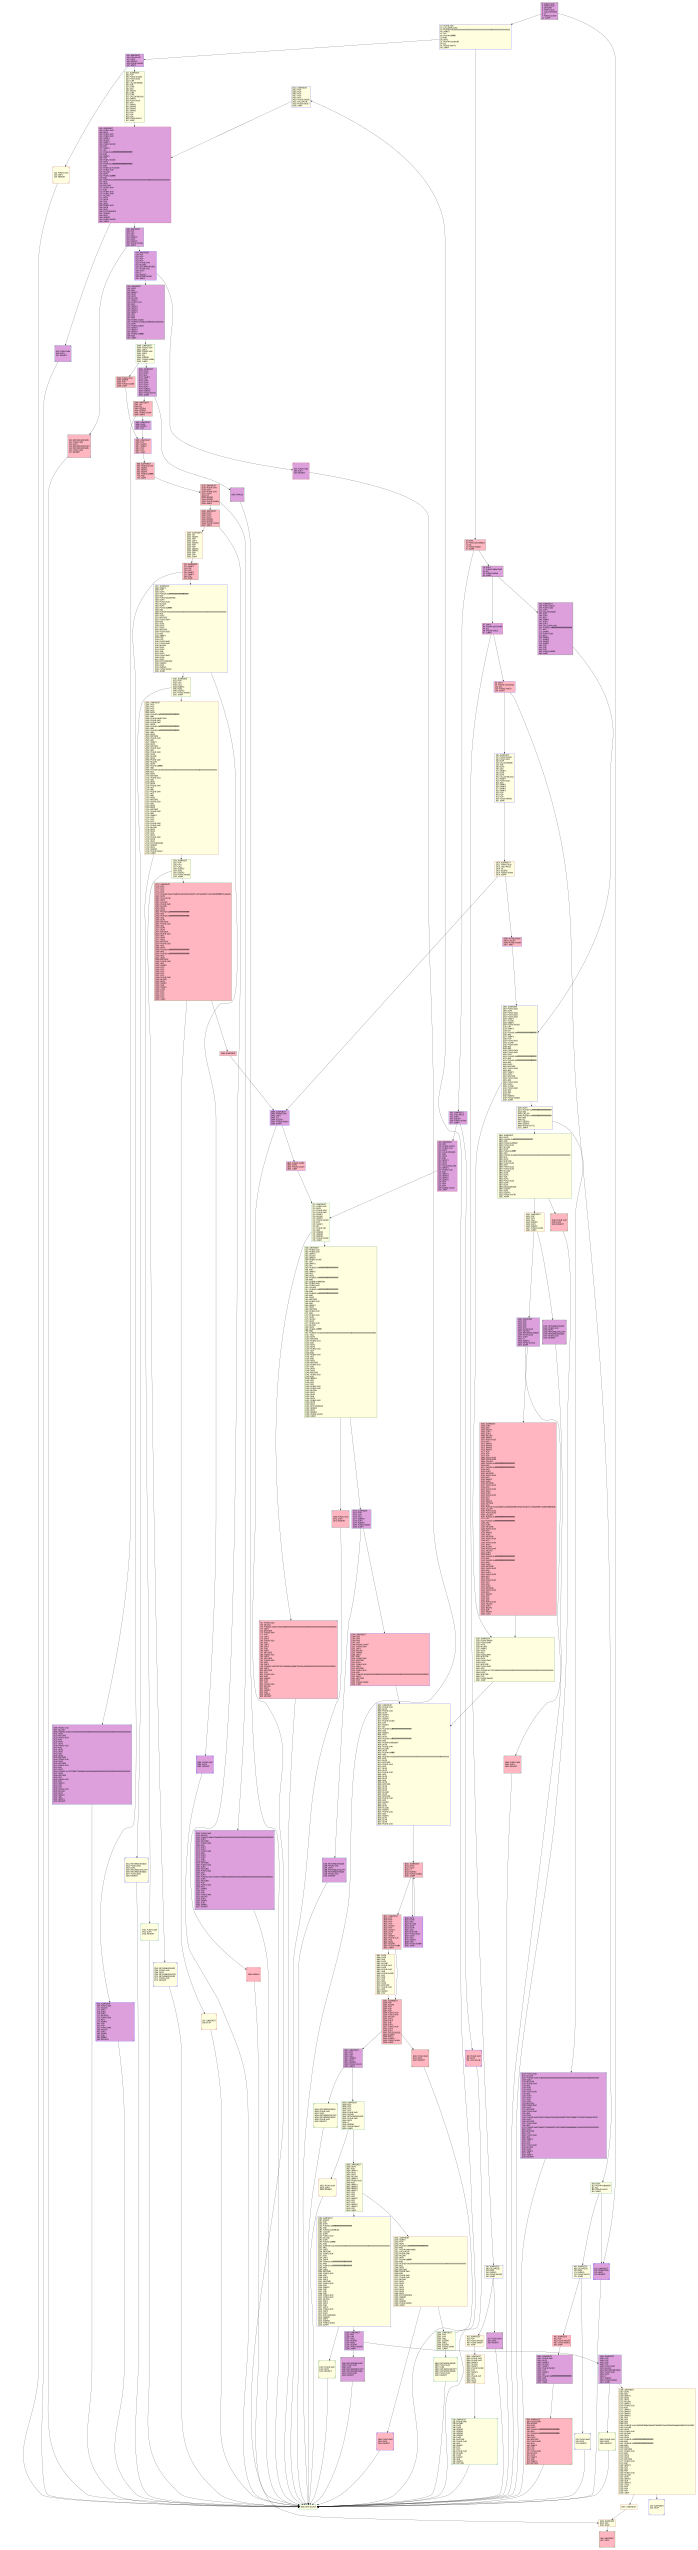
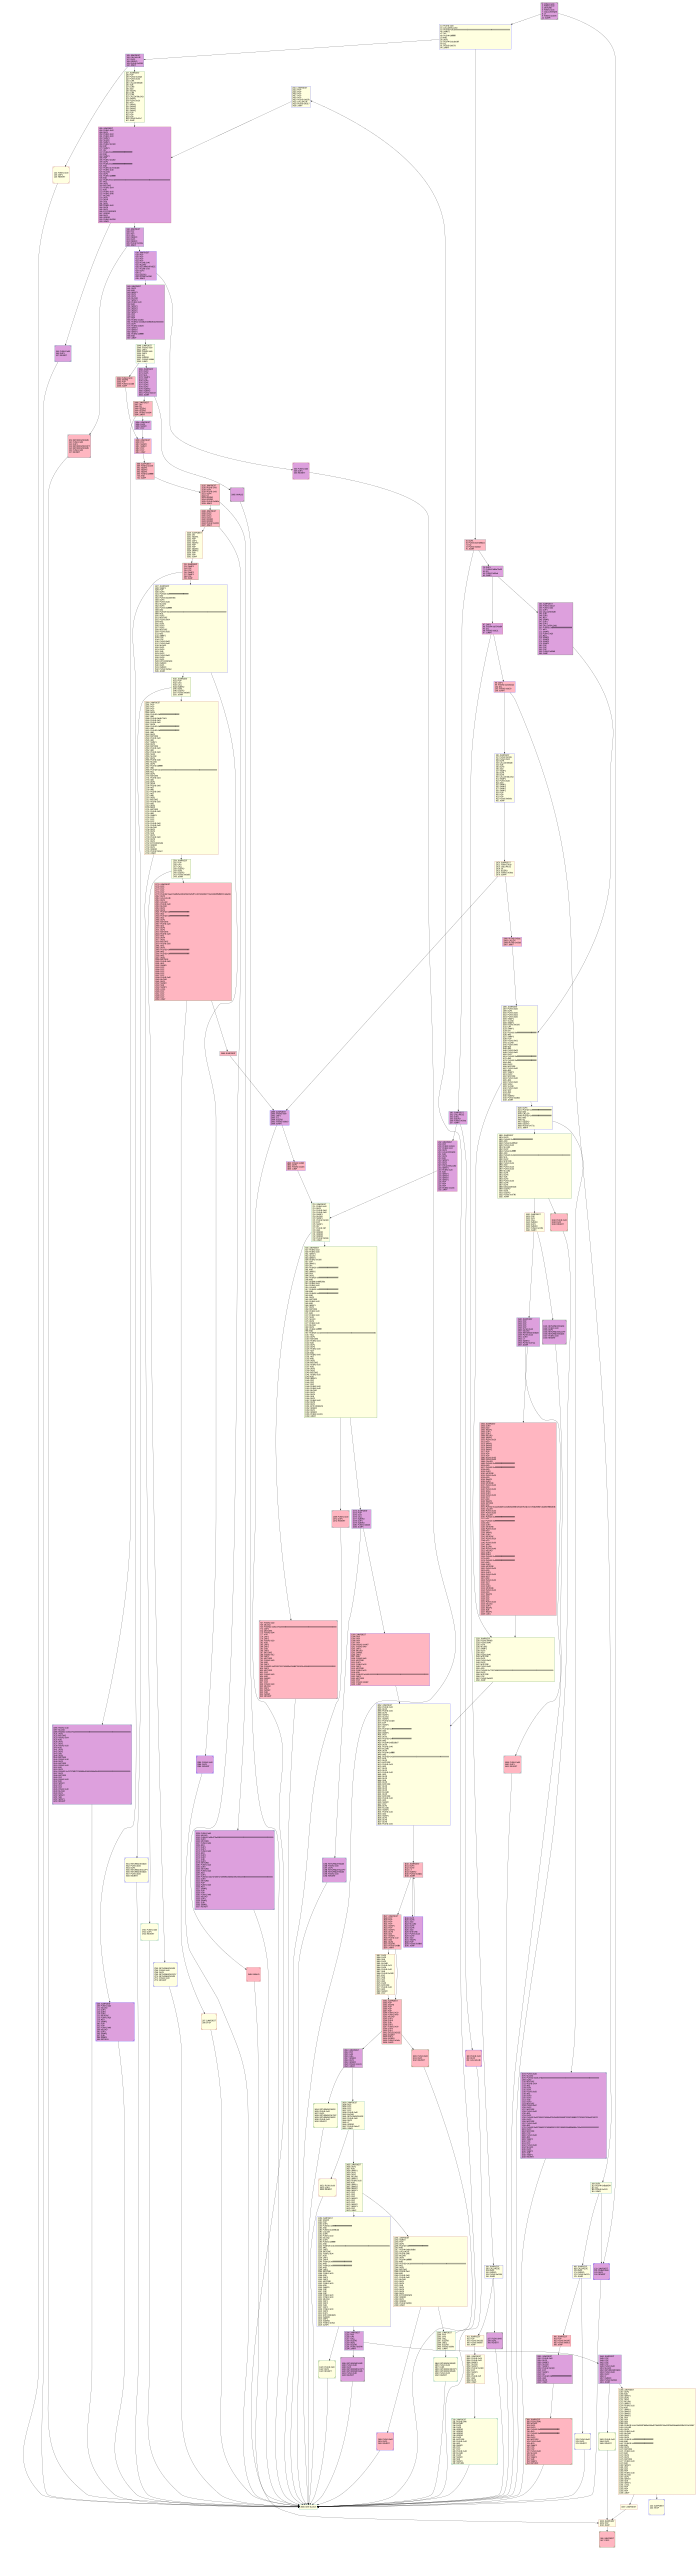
(481, 2504) -> (607, 2484)
